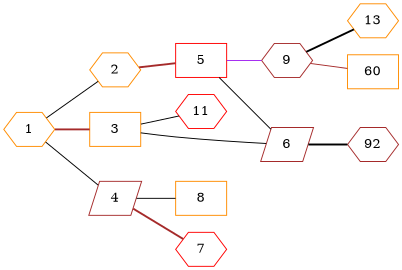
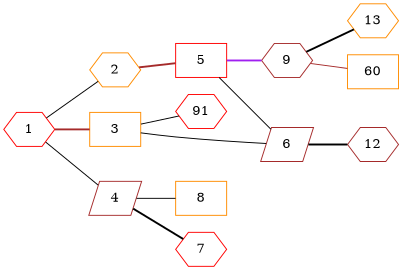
(244, 60) -> (244, 60)
(201, 111) -> (201, 111)
(29, 129) -> (29, 129)
(373, 144) -> (373, 144)
(158, 224) -> (158, 224)
